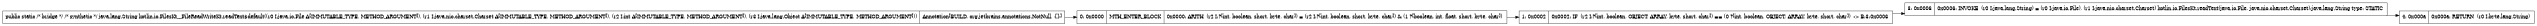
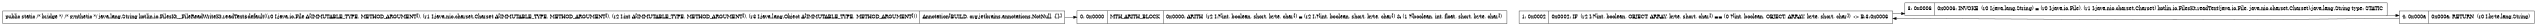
(1135, 17) -> (1135, 17)
(1511, 17) -> (2148, 20)
